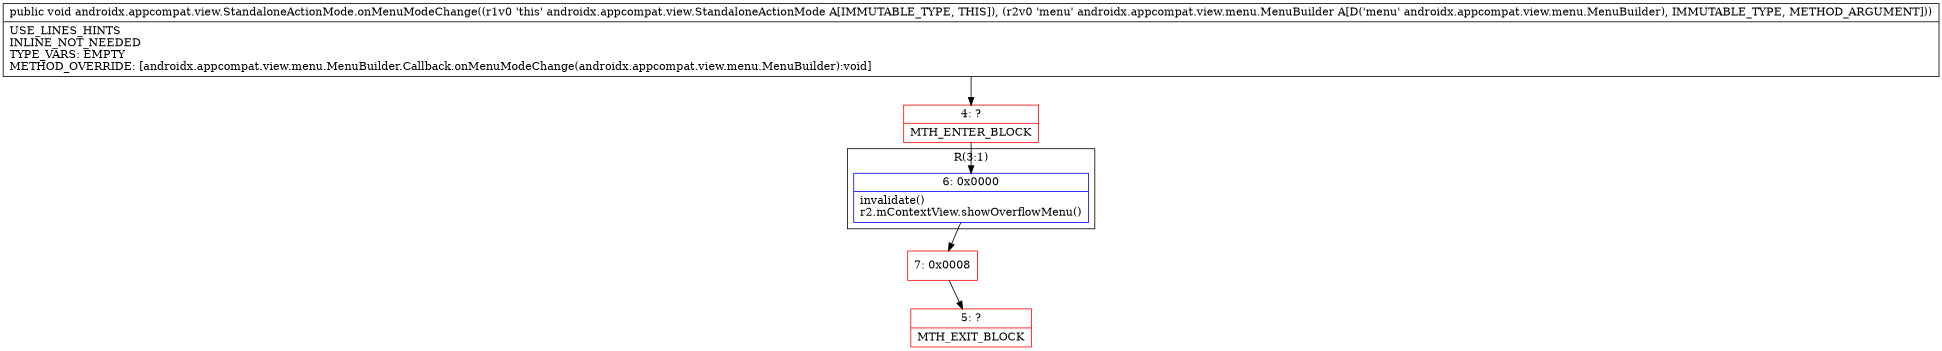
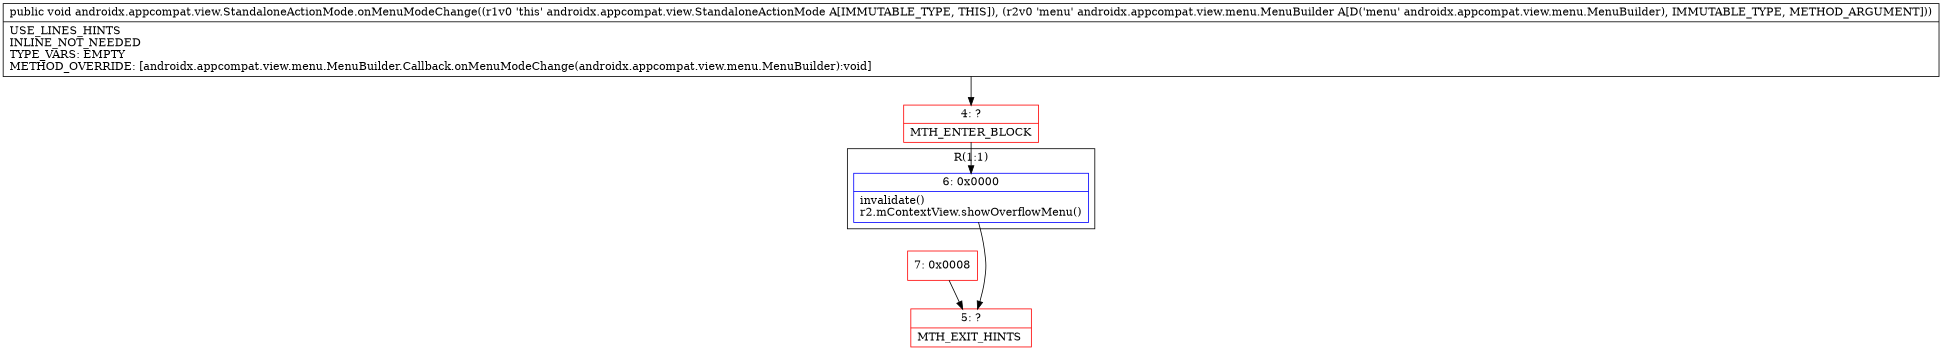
(971, 158) -> (971, 158)
(956, 234) -> (986, 262)
(971, 337) -> (970, 337)
